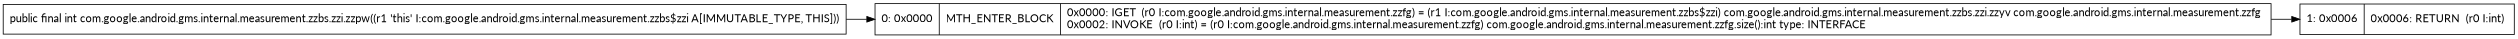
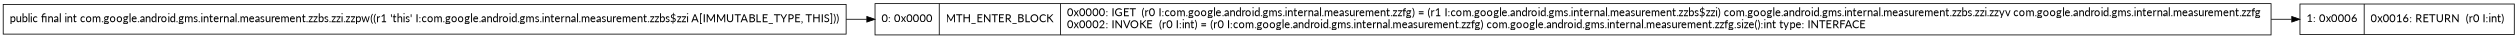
(2439, 19) -> (2439, 19)
